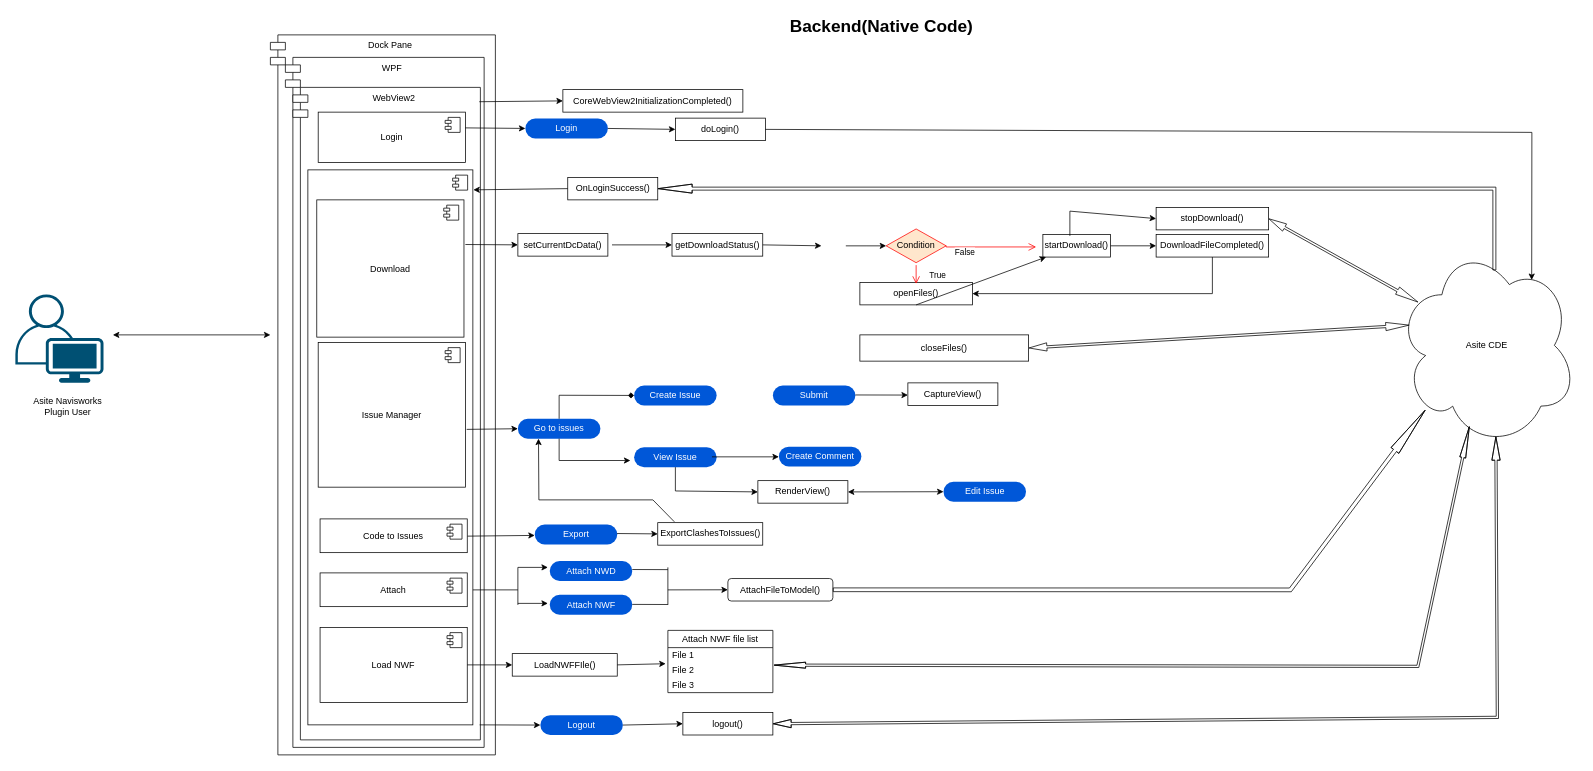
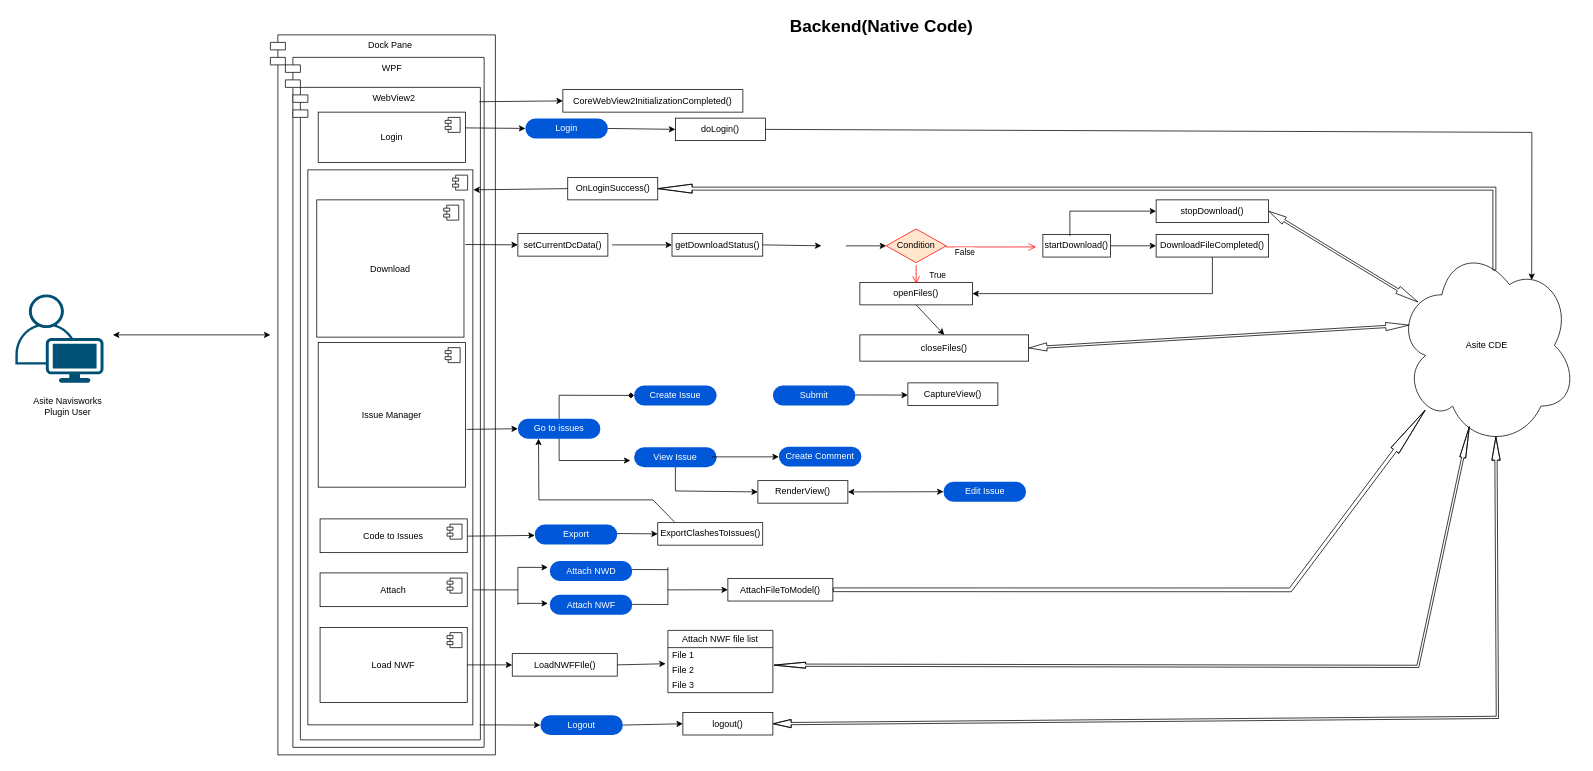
(1212, 219) -> (1212, 211)
(978, 282) -> (929, 318)
(780, 590) -> (780, 590)
